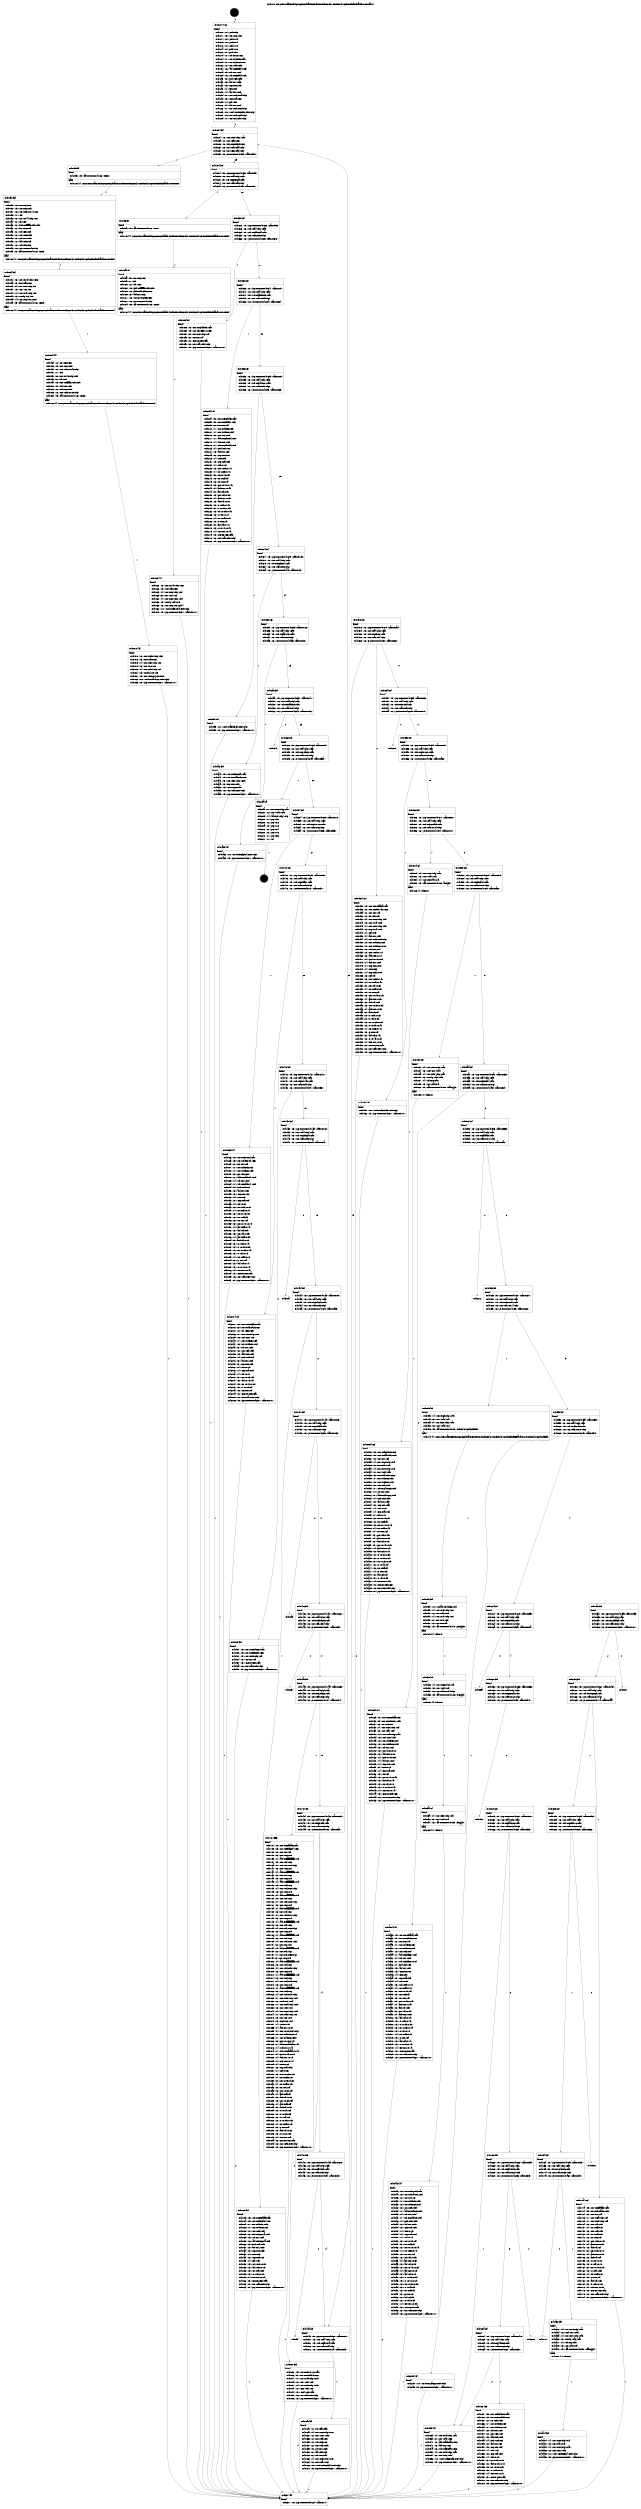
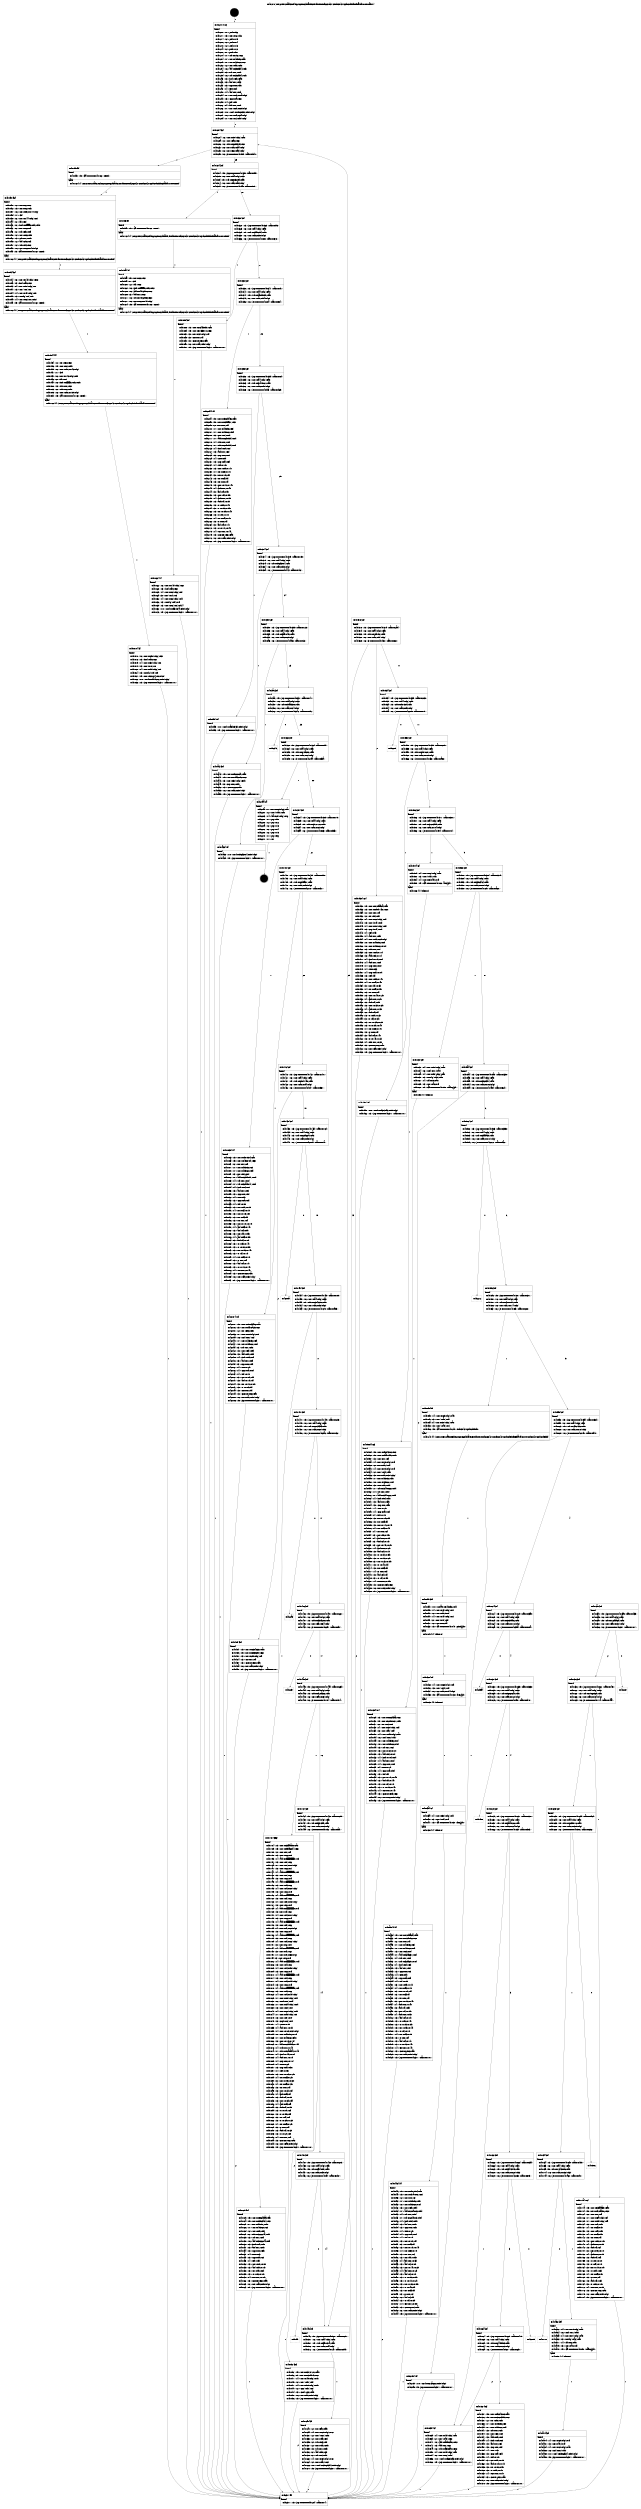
none -> (509, 1754)
